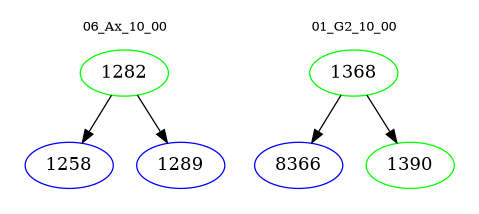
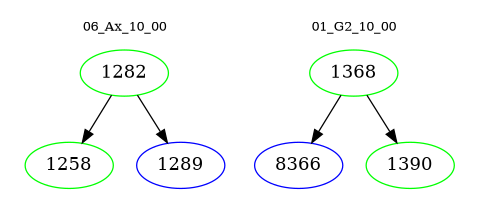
(69, 165) -> (69, 165)
